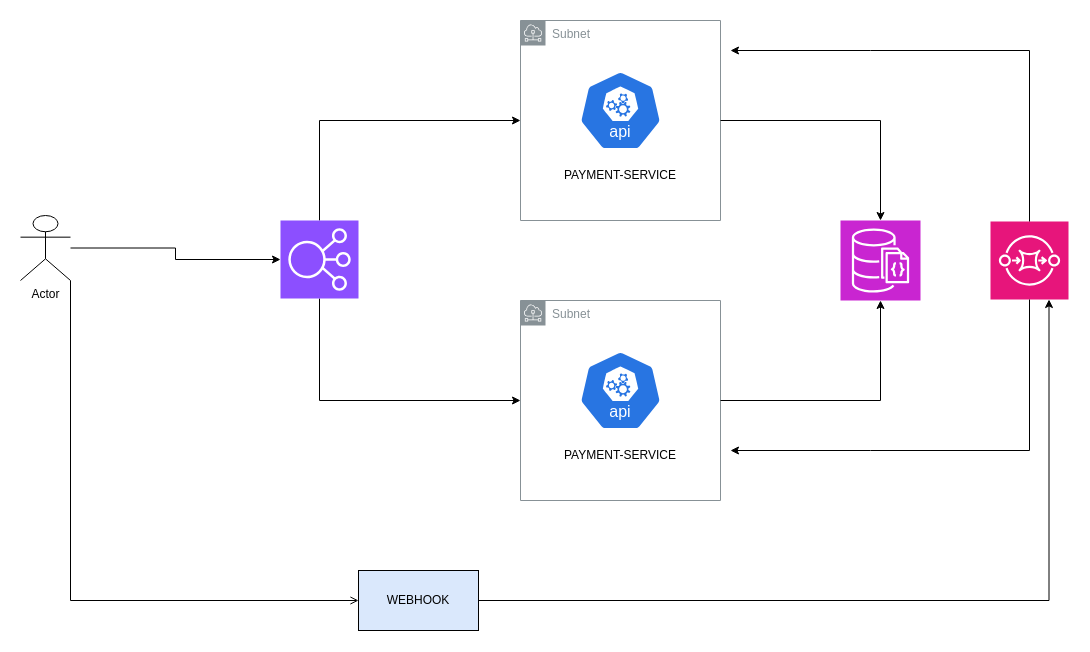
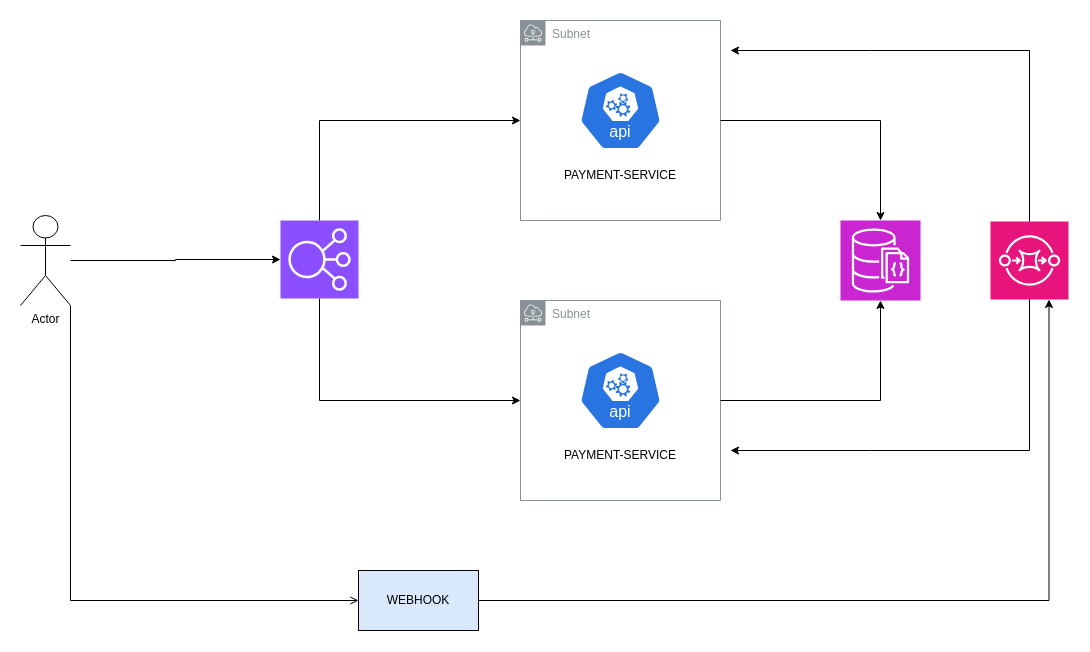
(46, 248) -> (46, 261)
